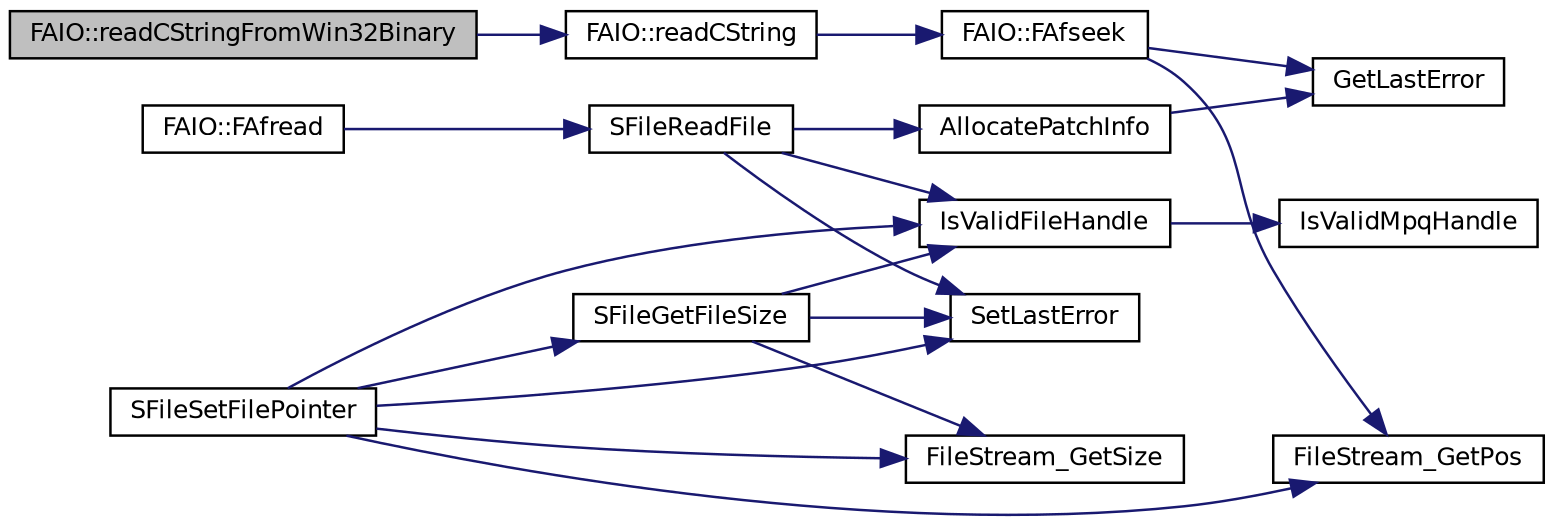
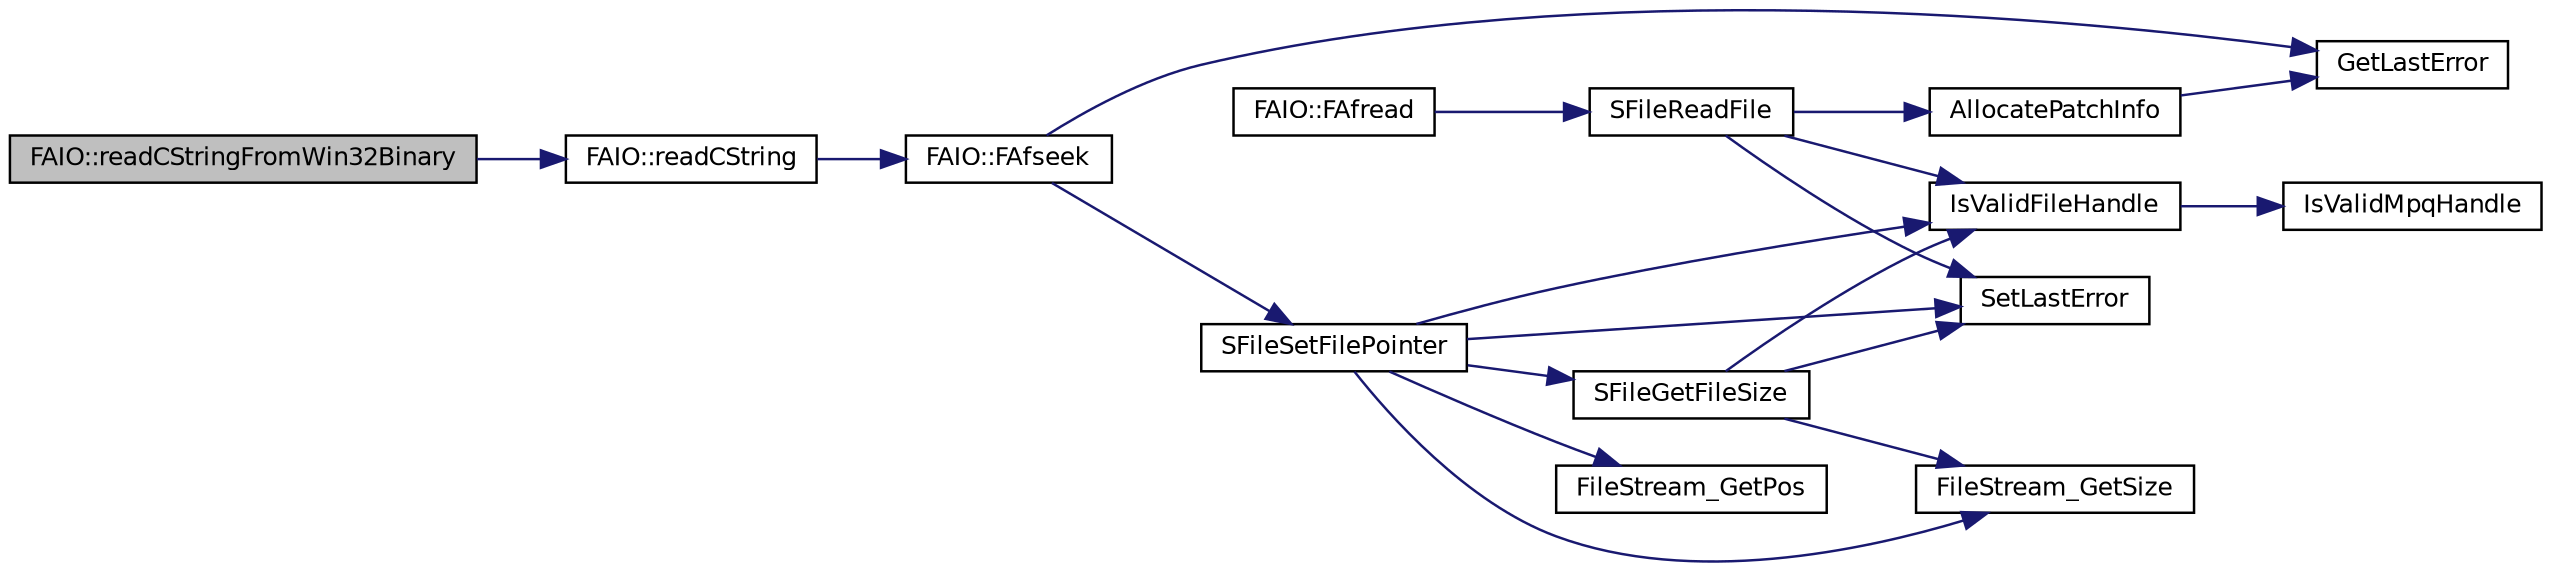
(1260, 244) -> (1161, 247)
